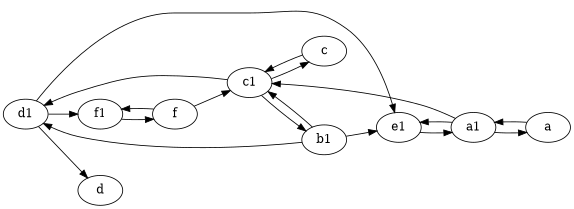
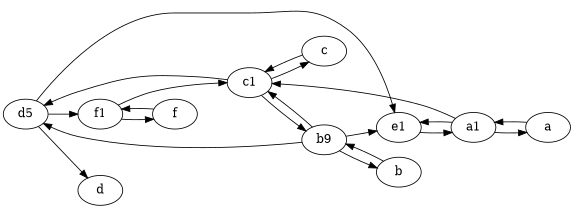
(208, 100) -> (167, 89)
(26, 114) -> (26, 114)
(324, 140) -> (324, 140)
none -> (399, 172)
